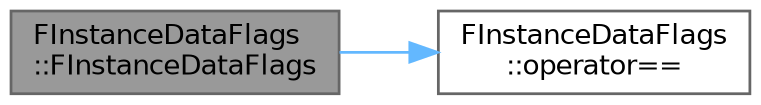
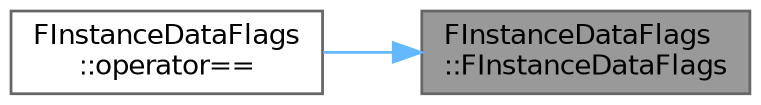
(374, 52) -> (358, 52)
